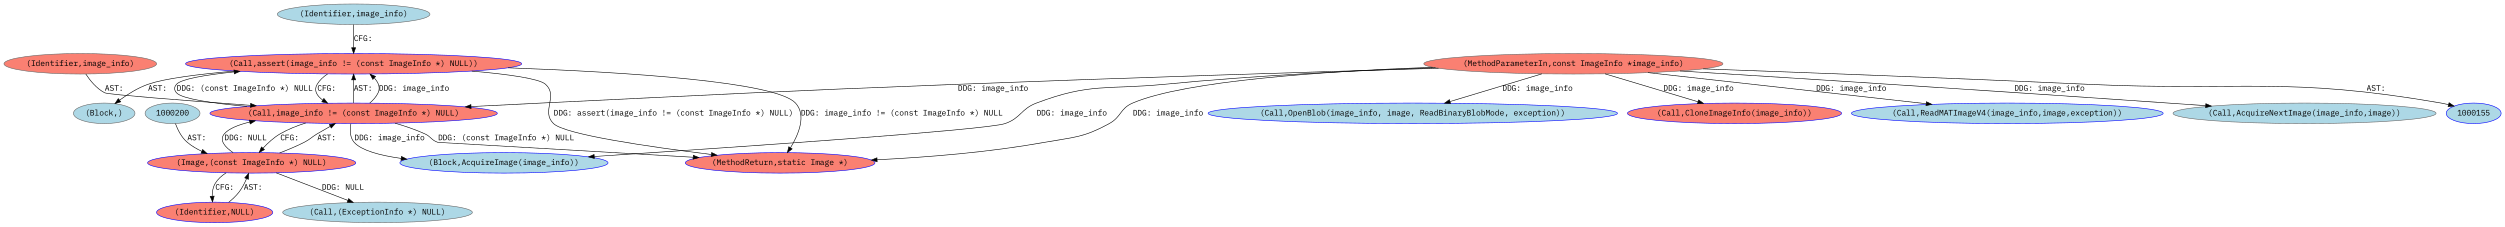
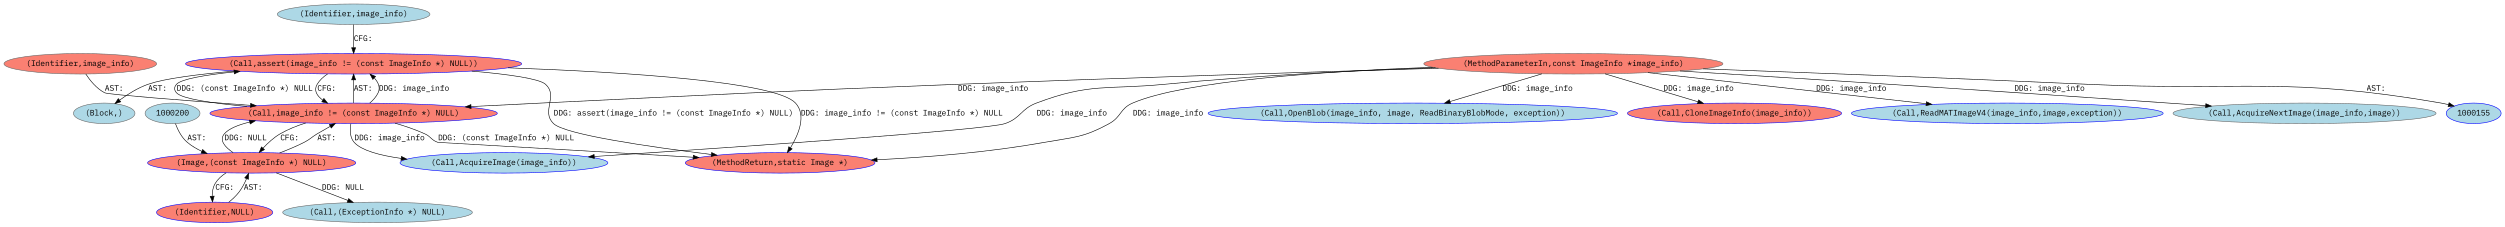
(504, 163) -> (504, 163)
